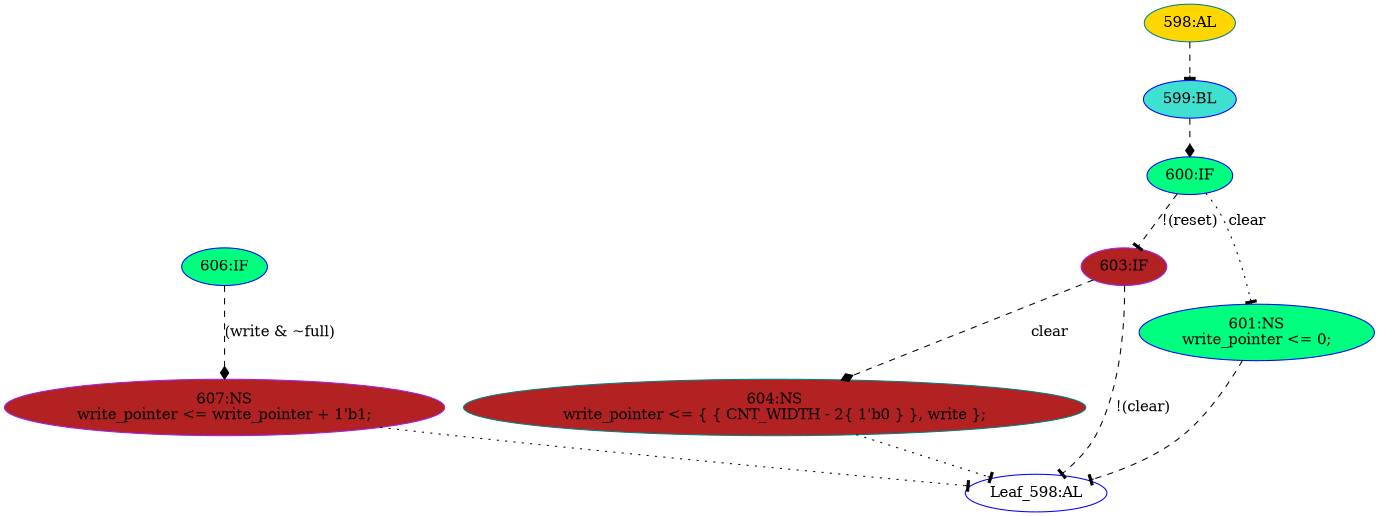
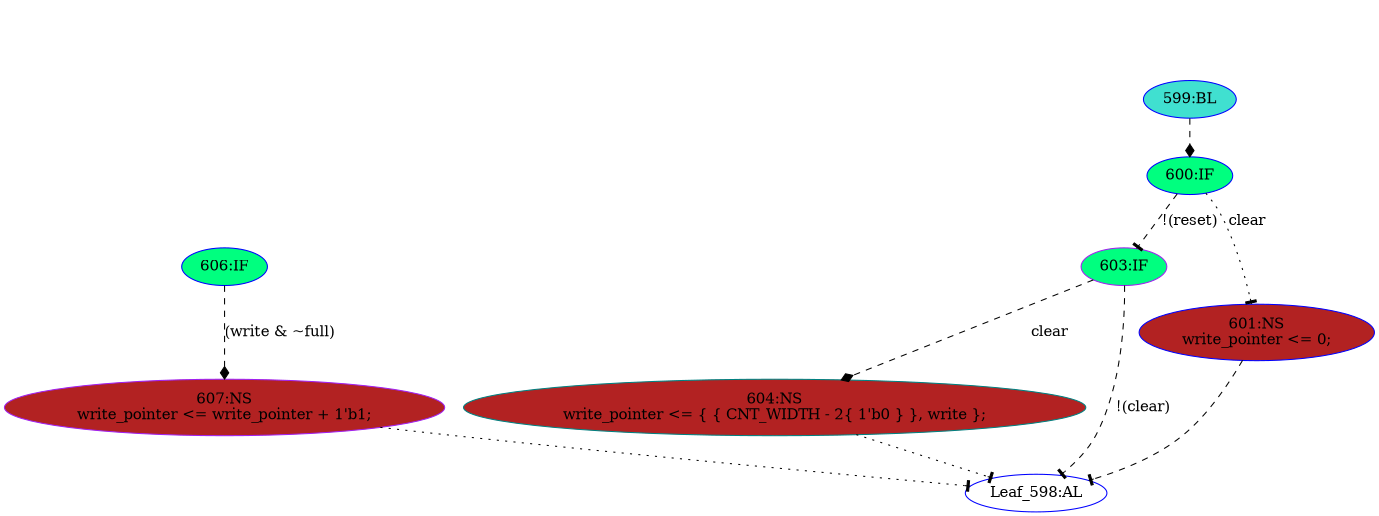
(1190, 23) -> none
(1124, 267) -> (1124, 267)
(1257, 332) -> (1257, 332)
